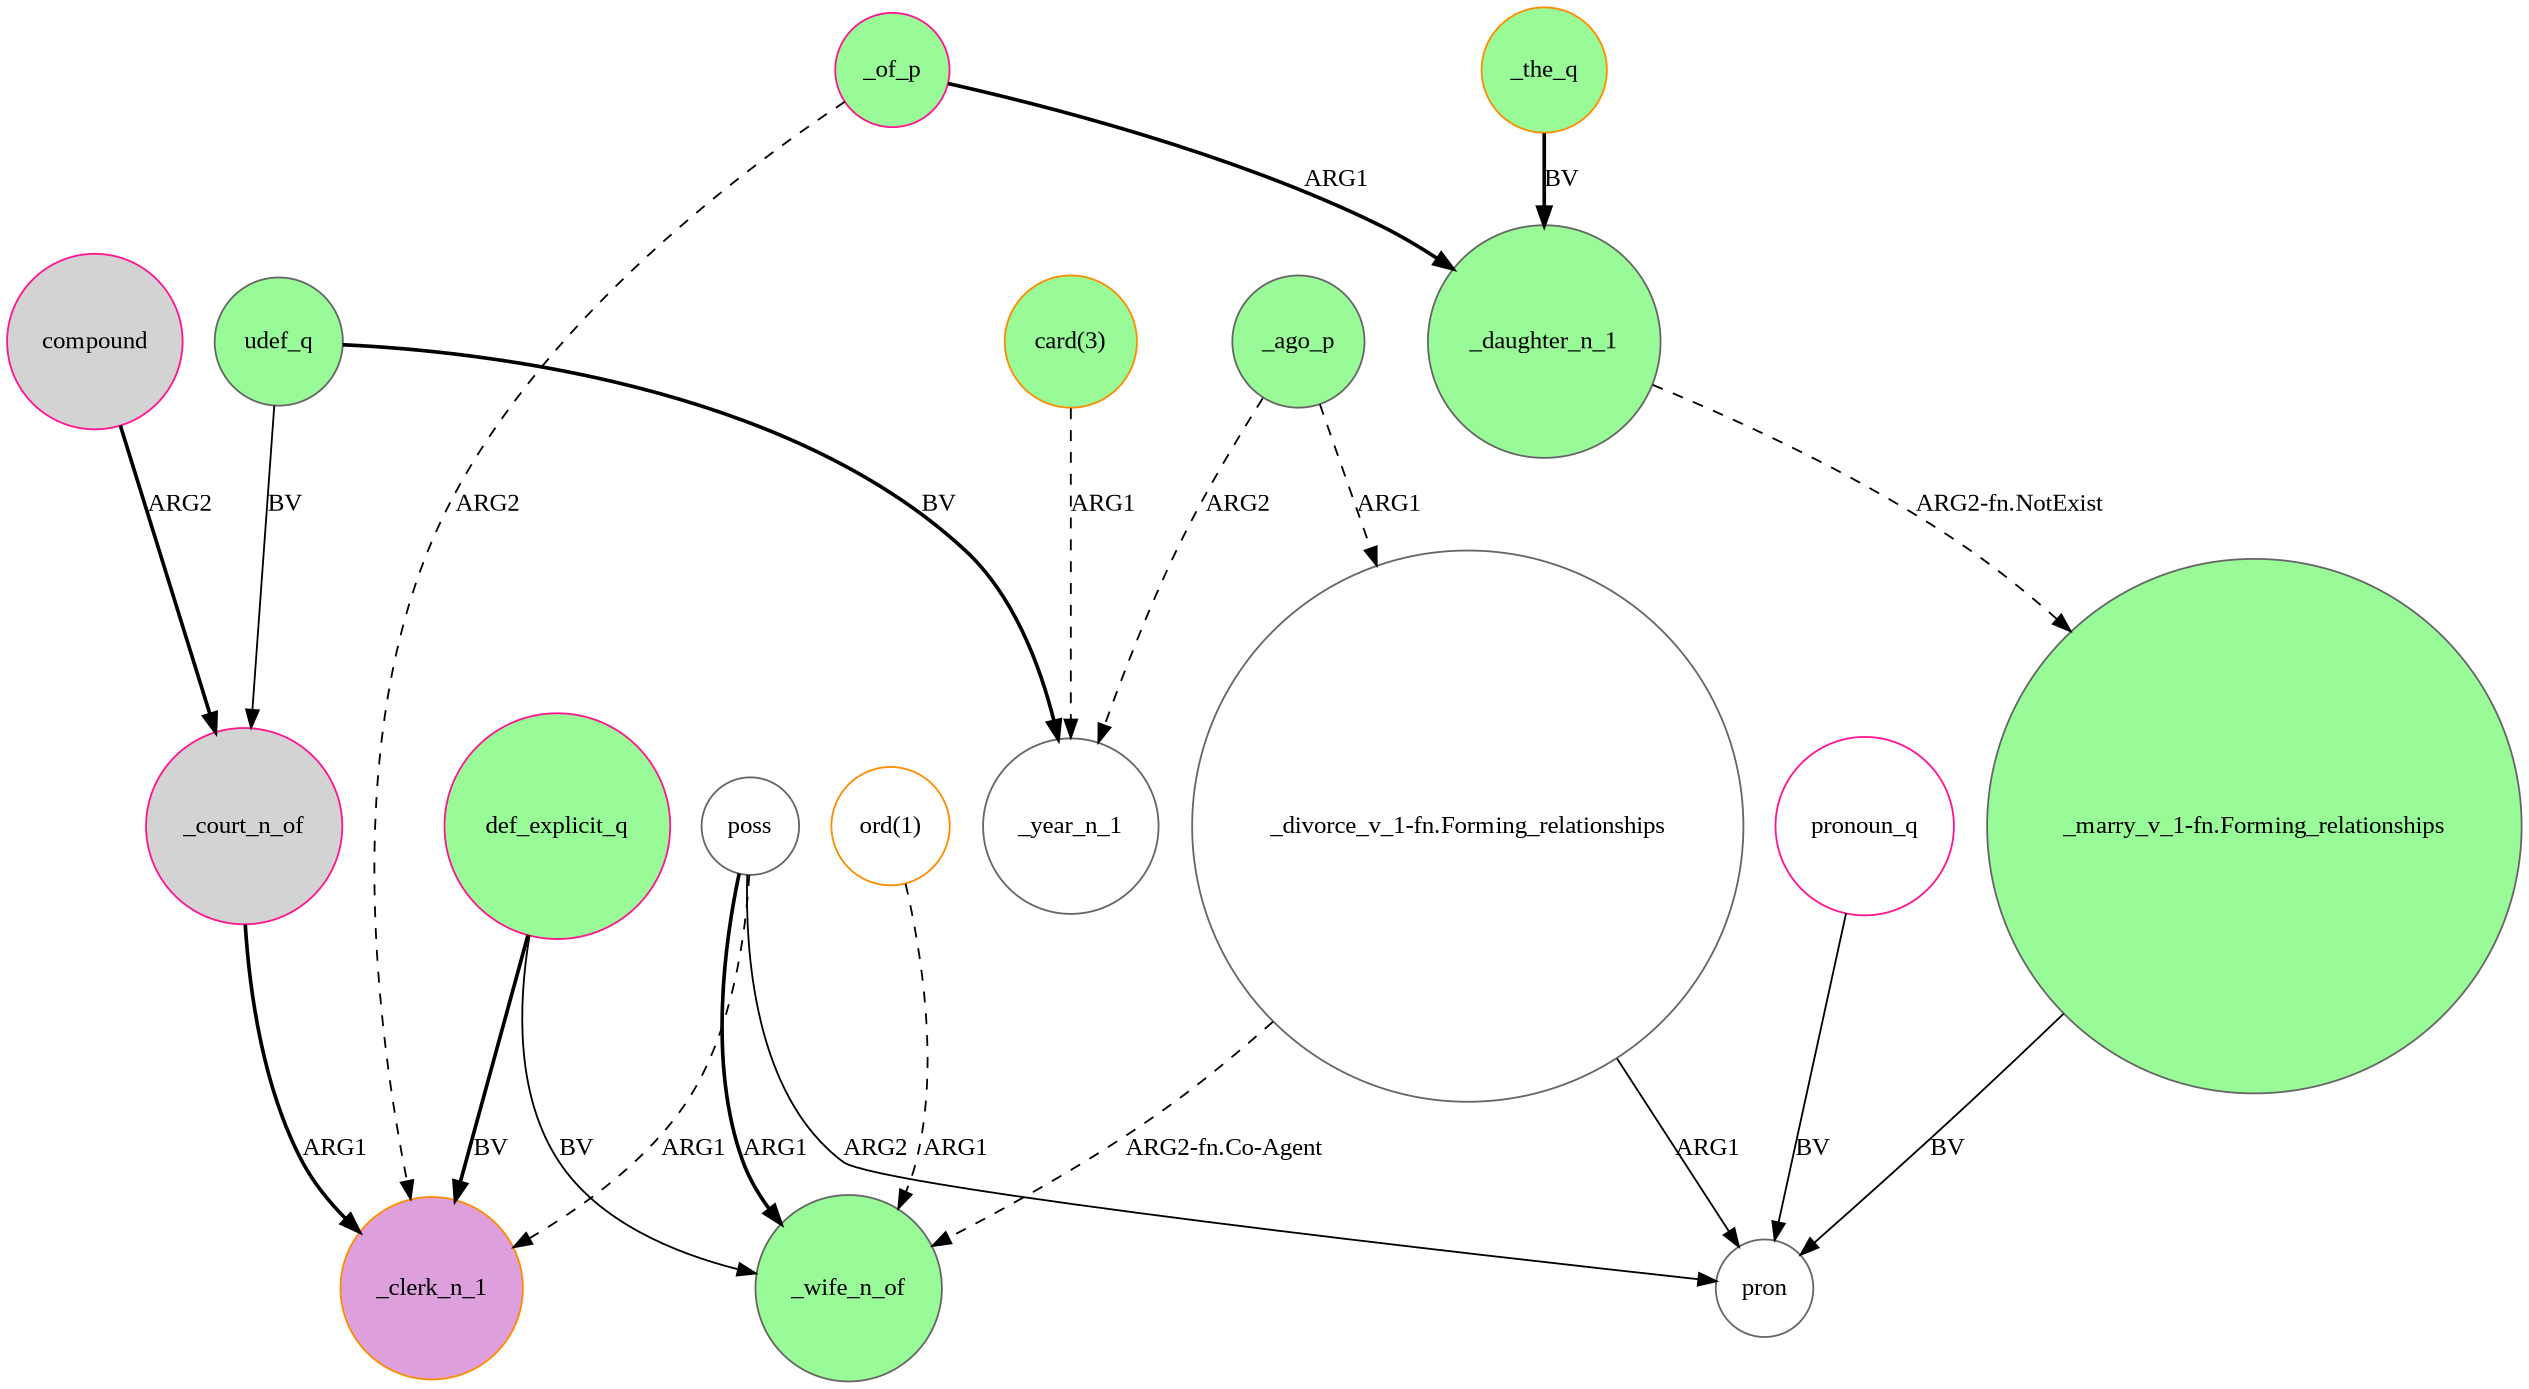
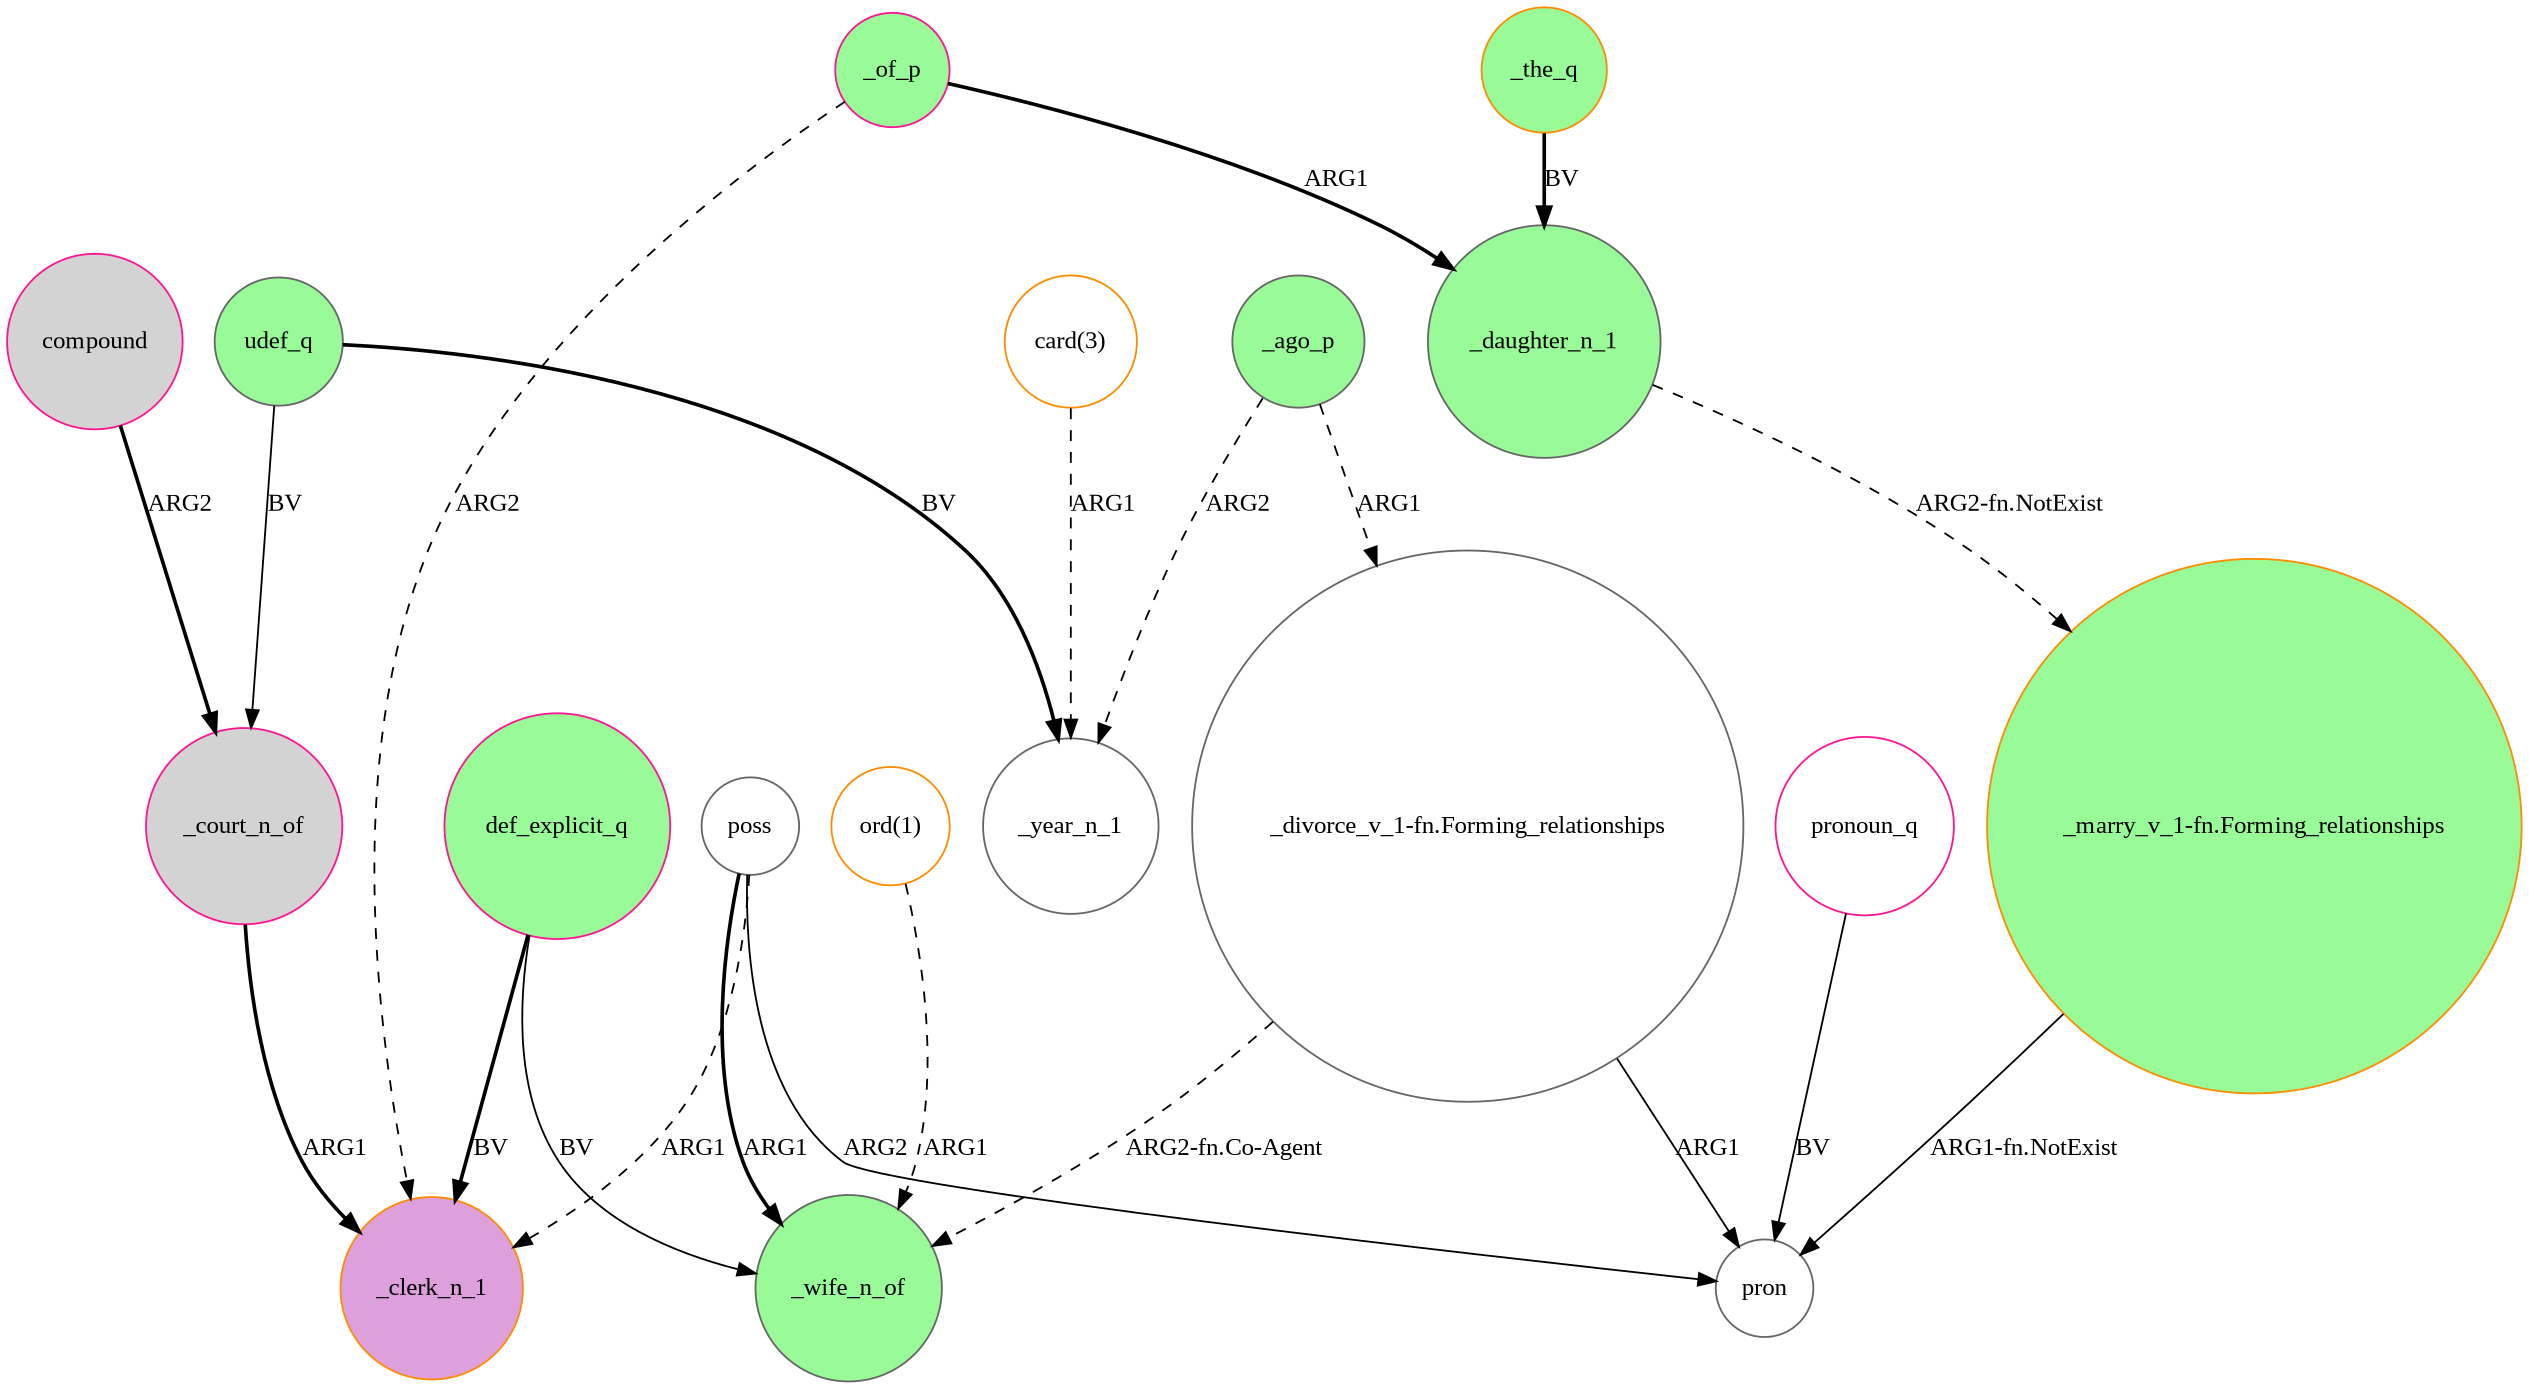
(1071, 342) -> (1071, 342)
(2254, 826) -> (2254, 826)
(1948, 1148) -> (2024, 1148)
